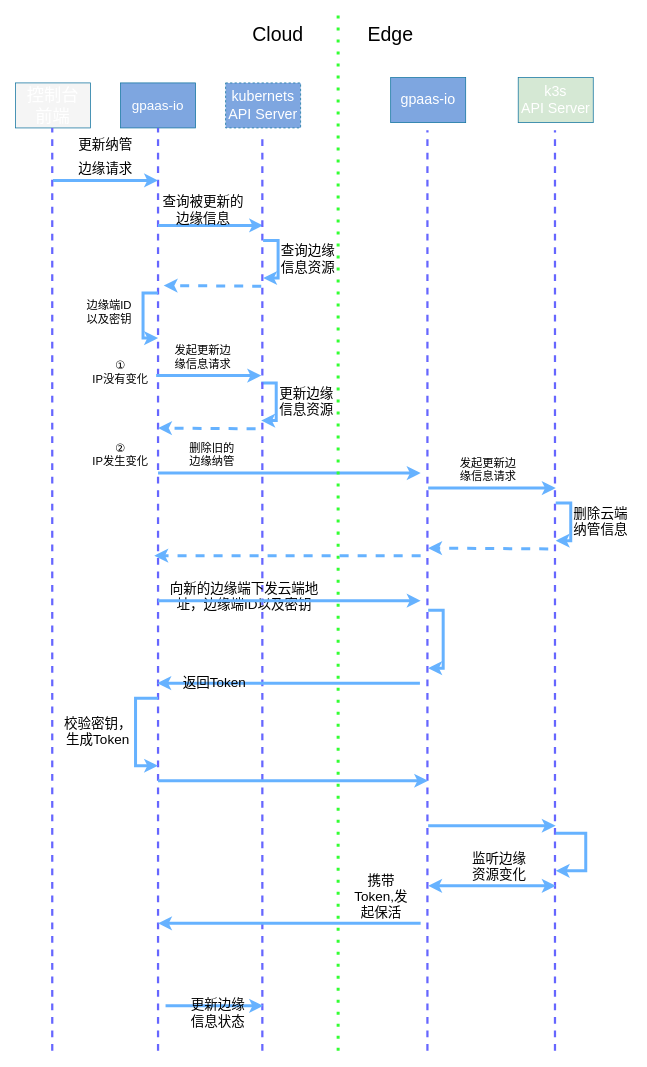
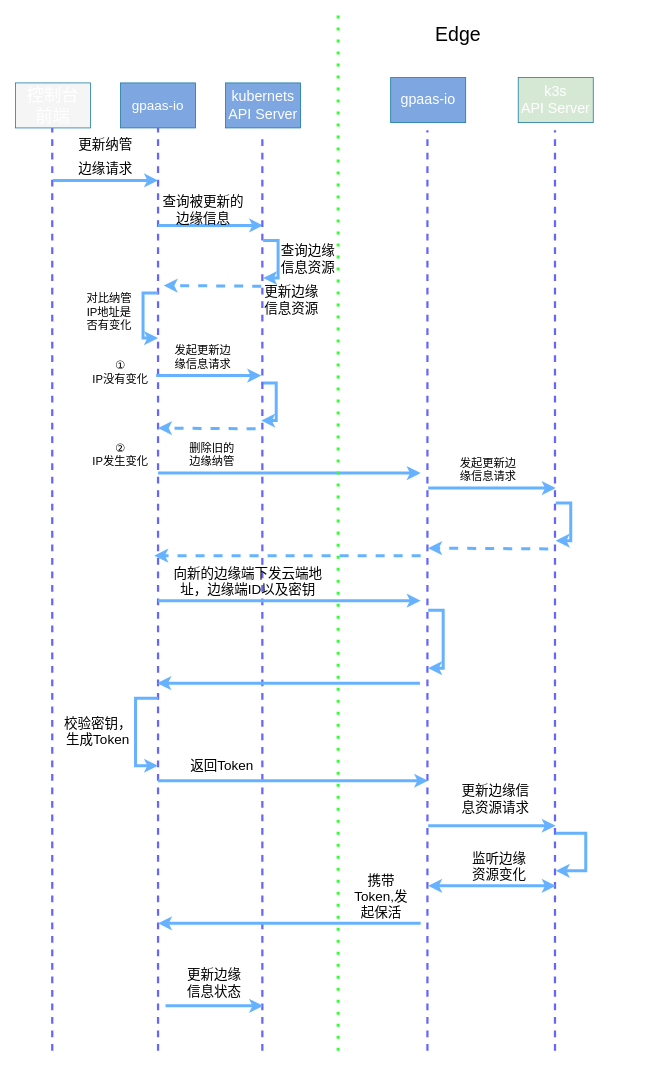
(278, 34) -> none
(390, 34) -> (458, 34)
(263, 105) -> (263, 105)
(109, 312) -> (109, 312)
(306, 402) -> (291, 300)
(600, 522) -> none
(244, 597) -> (248, 582)
(214, 683) -> (222, 765)
none -> (495, 799)
(218, 1013) -> (214, 983)
